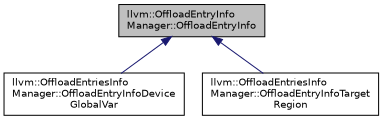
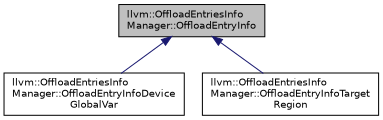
(192, 21) -> (192, 21)
